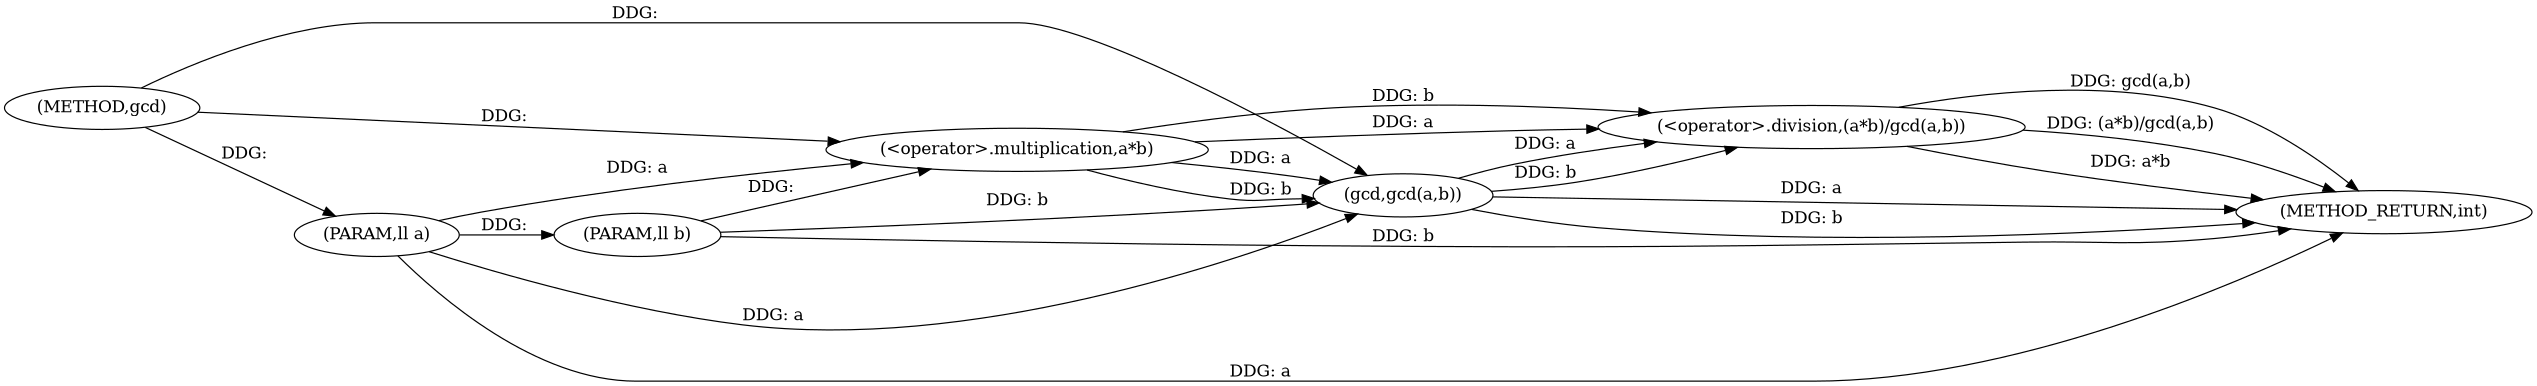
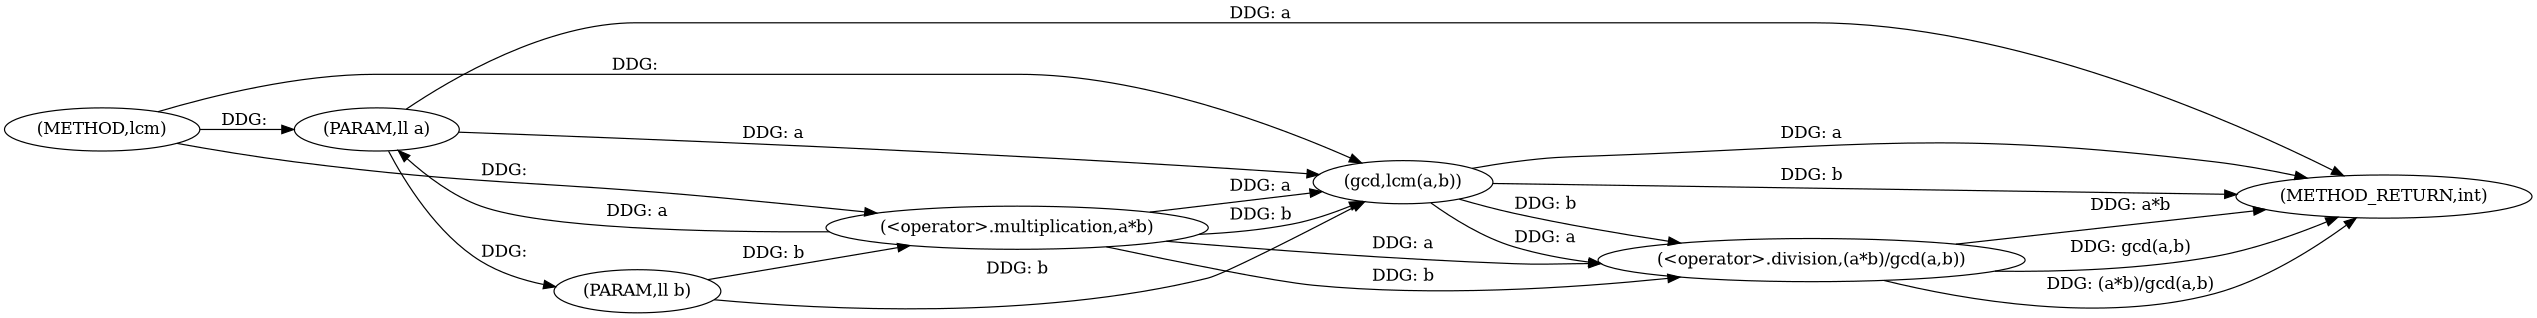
(102, 108) -> (102, 129)
(644, 187) -> (610, 226)
(774, 188) -> (774, 254)
(1403, 195) -> (1403, 182)
(1500, 247) -> none
